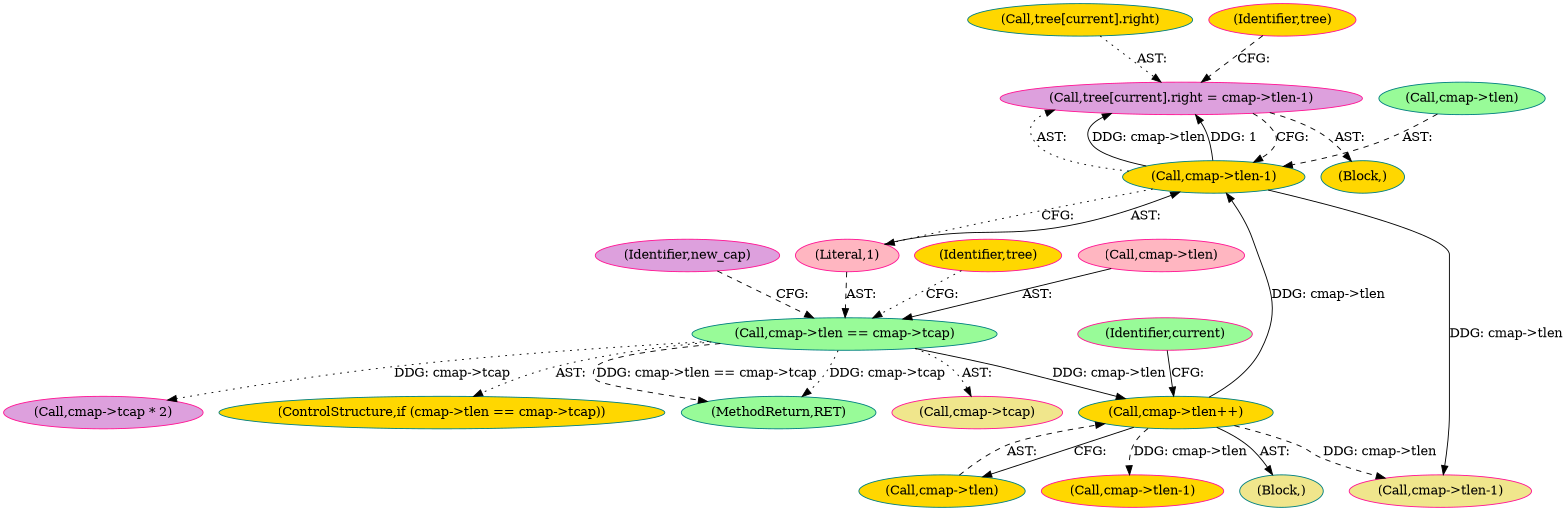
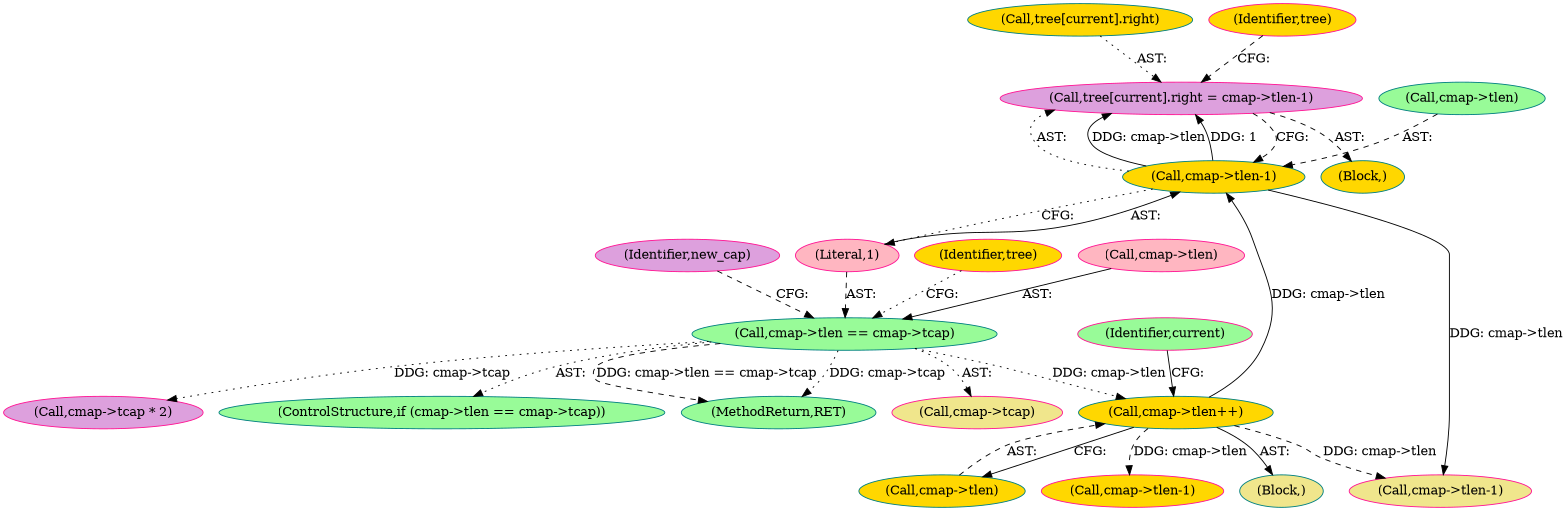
(1016, 371) -> (1016, 371)
(442, 413) -> (442, 413)
